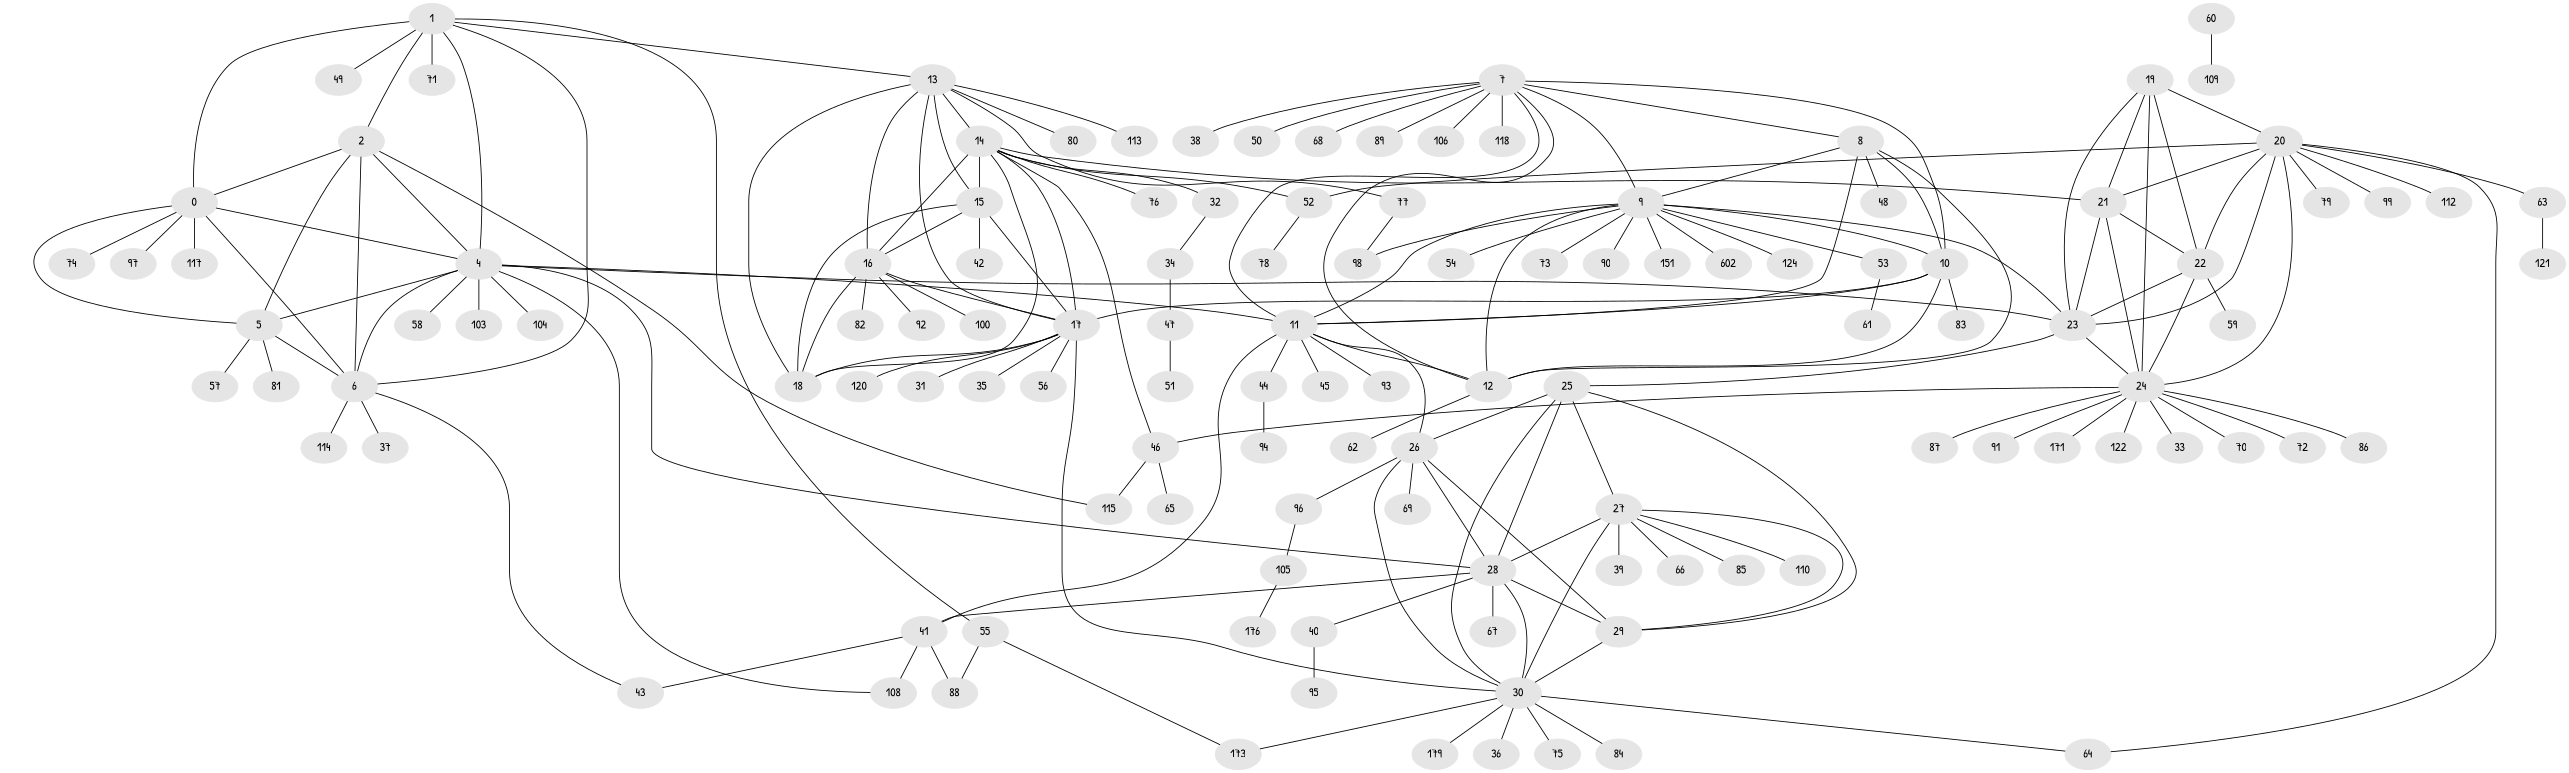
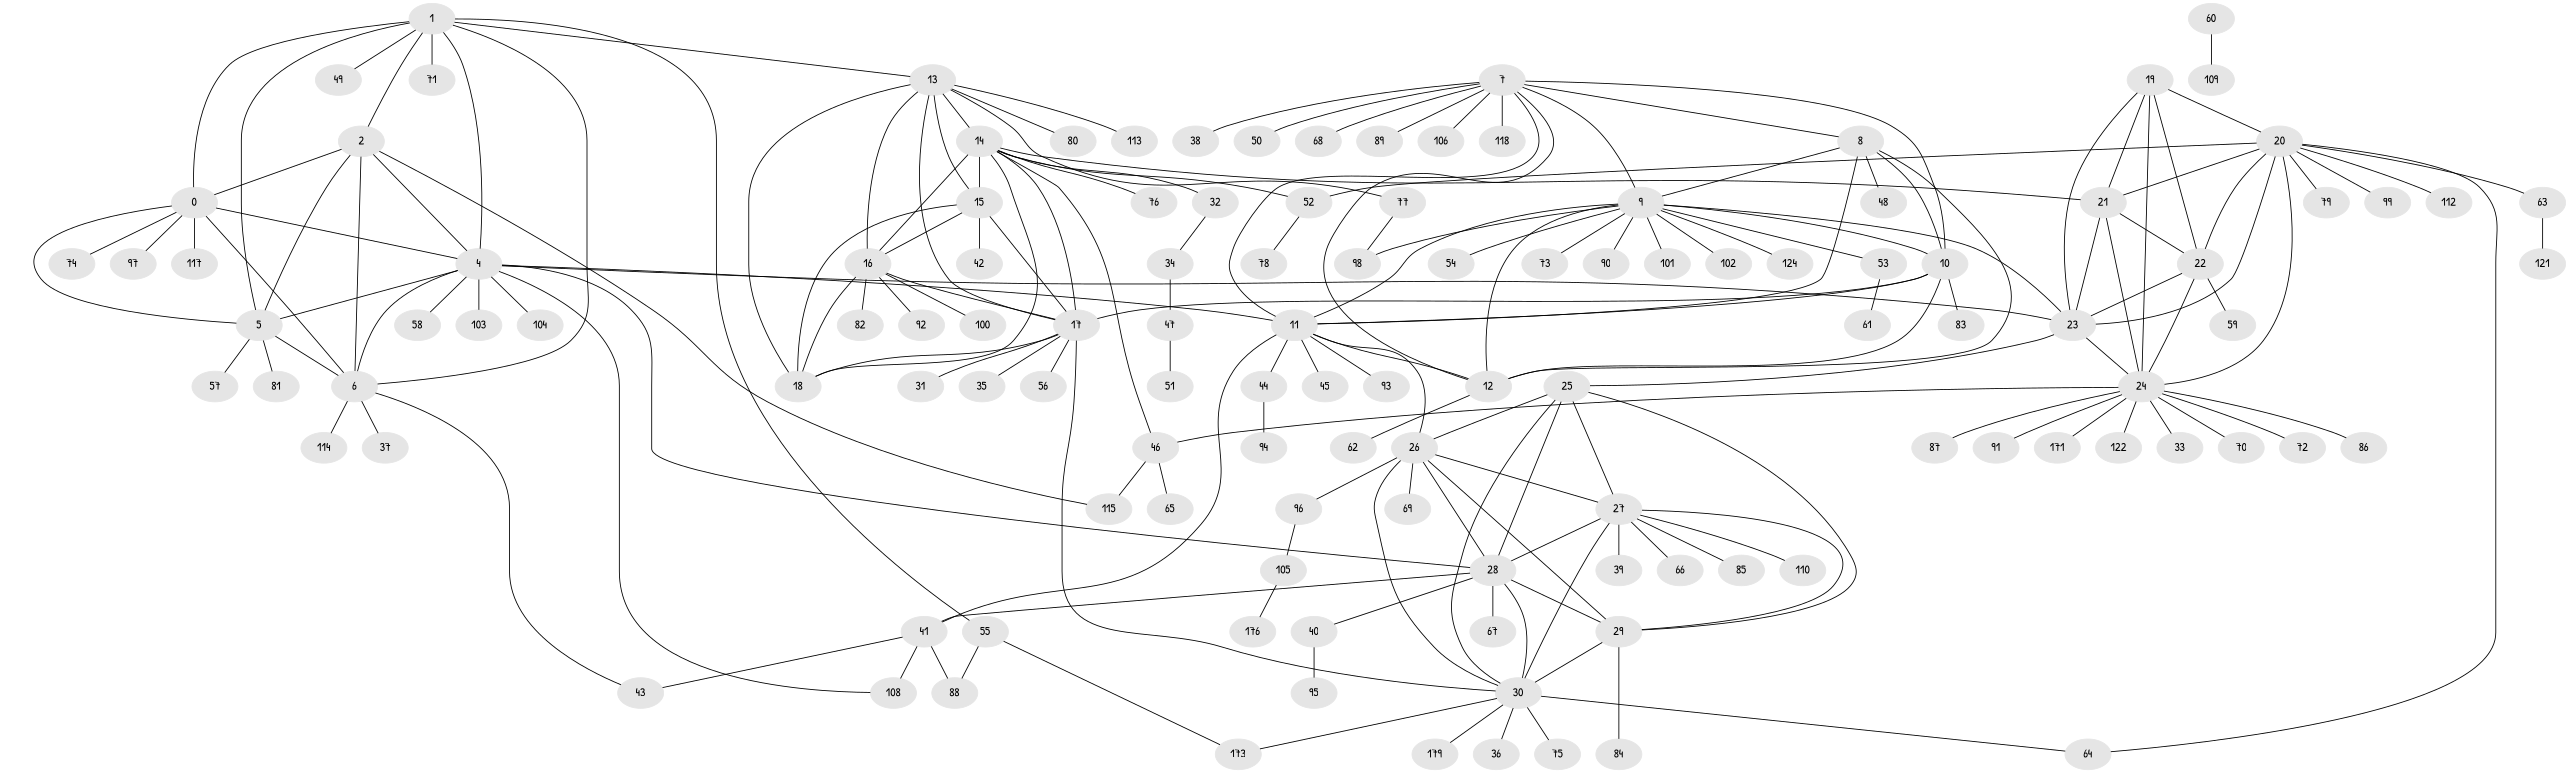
none -> (246, 116)
(1667, 264) -> (1667, 264)
(1729, 264) -> (1729, 264)
(859, 387) -> none
none -> (1517, 478)
(1569, 724) -> (1619, 693)
